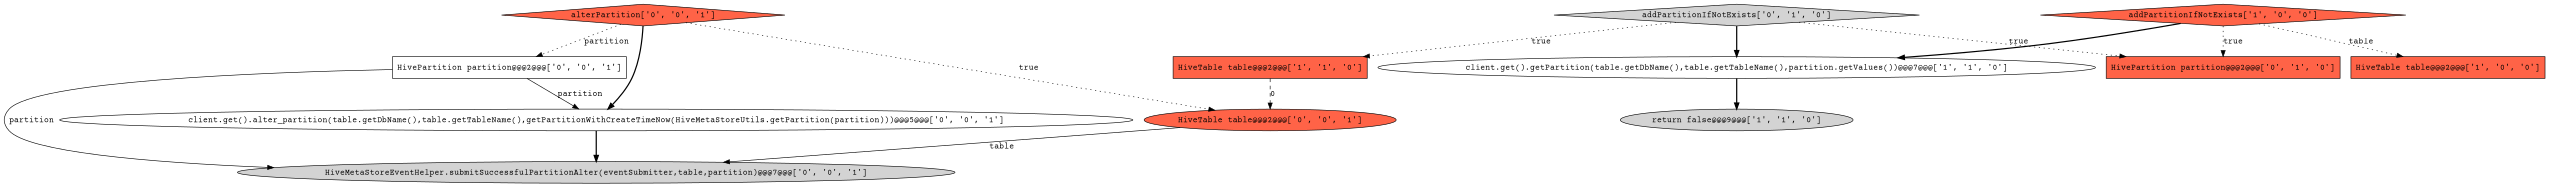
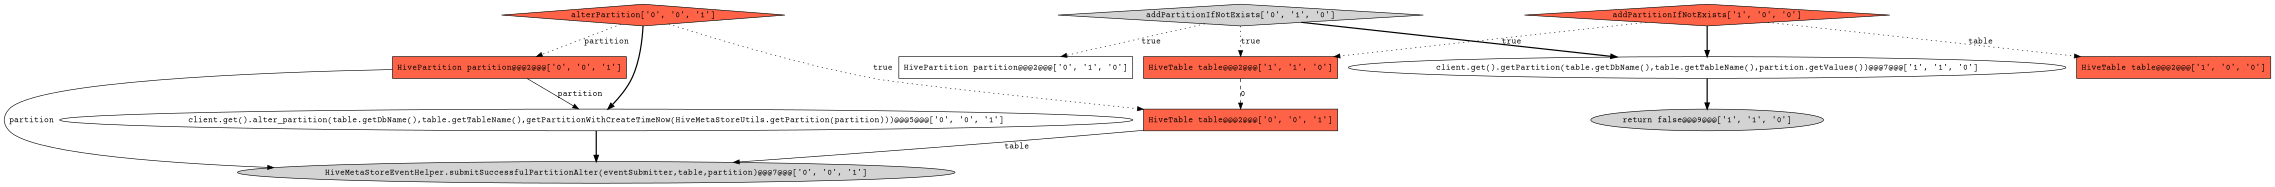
(2223, 38) -> (1493, 39)
(509, 68) -> (509, 68)
(2223, 68) -> (1016, 68)
(1270, 120) -> (1241, 120)
